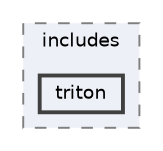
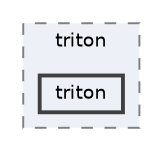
(81, 42) -> (81, 42)
